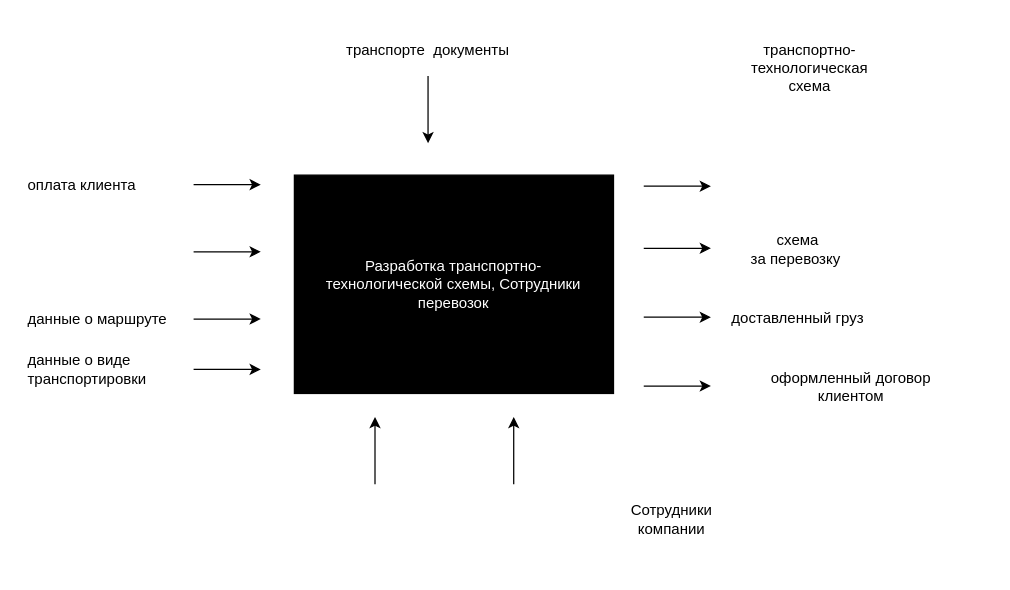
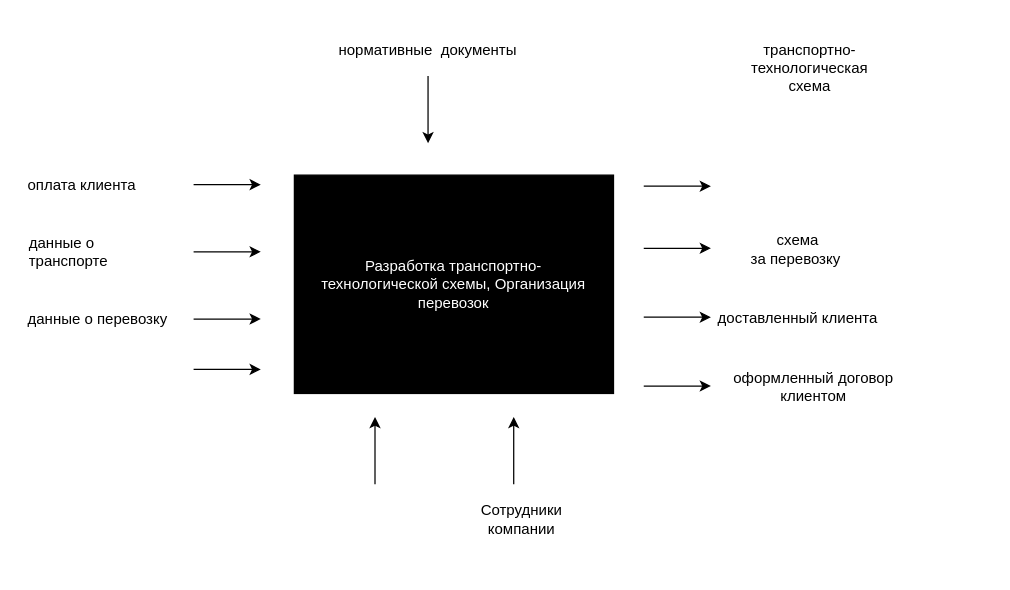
(428, 51) -> (428, 51)
none -> (94, 252)
(454, 284) -> (454, 284)
(798, 318) -> (798, 318)
(96, 319) -> (100, 319)
(101, 370) -> none
(851, 387) -> (813, 387)
(671, 519) -> (521, 519)
